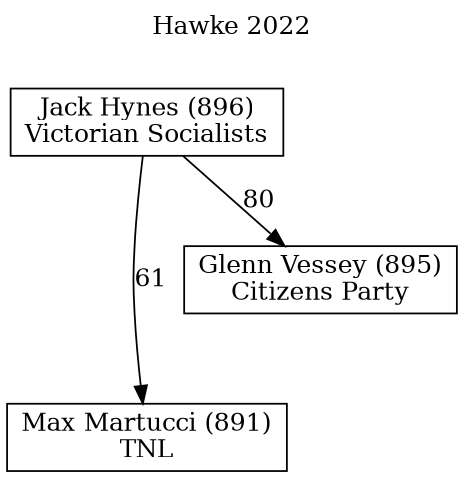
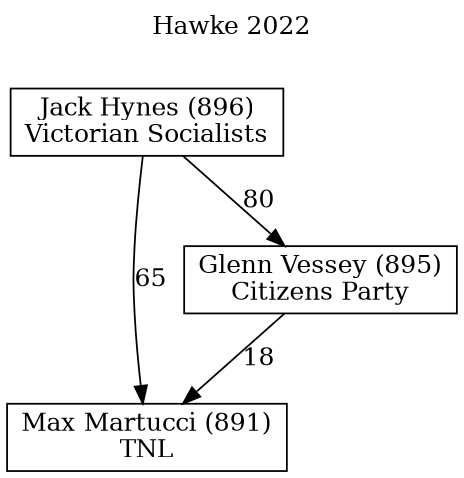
(151, 280) -> (151, 280)
none -> (241, 352)
